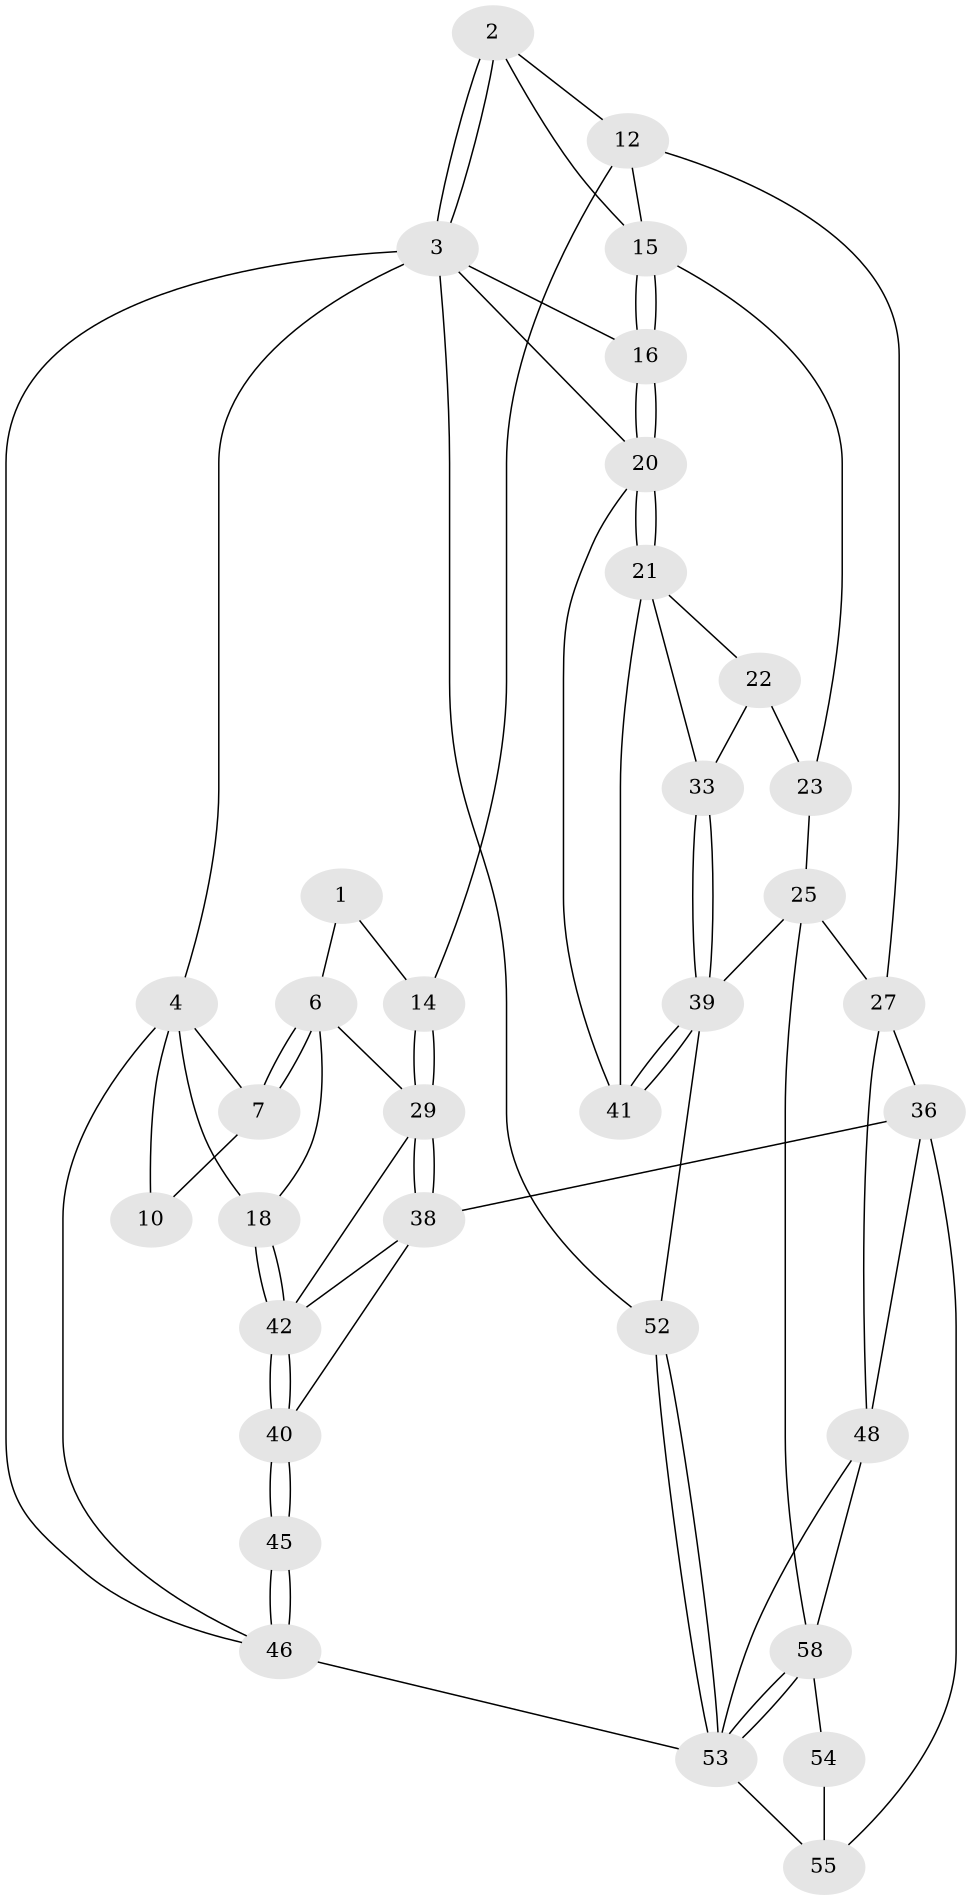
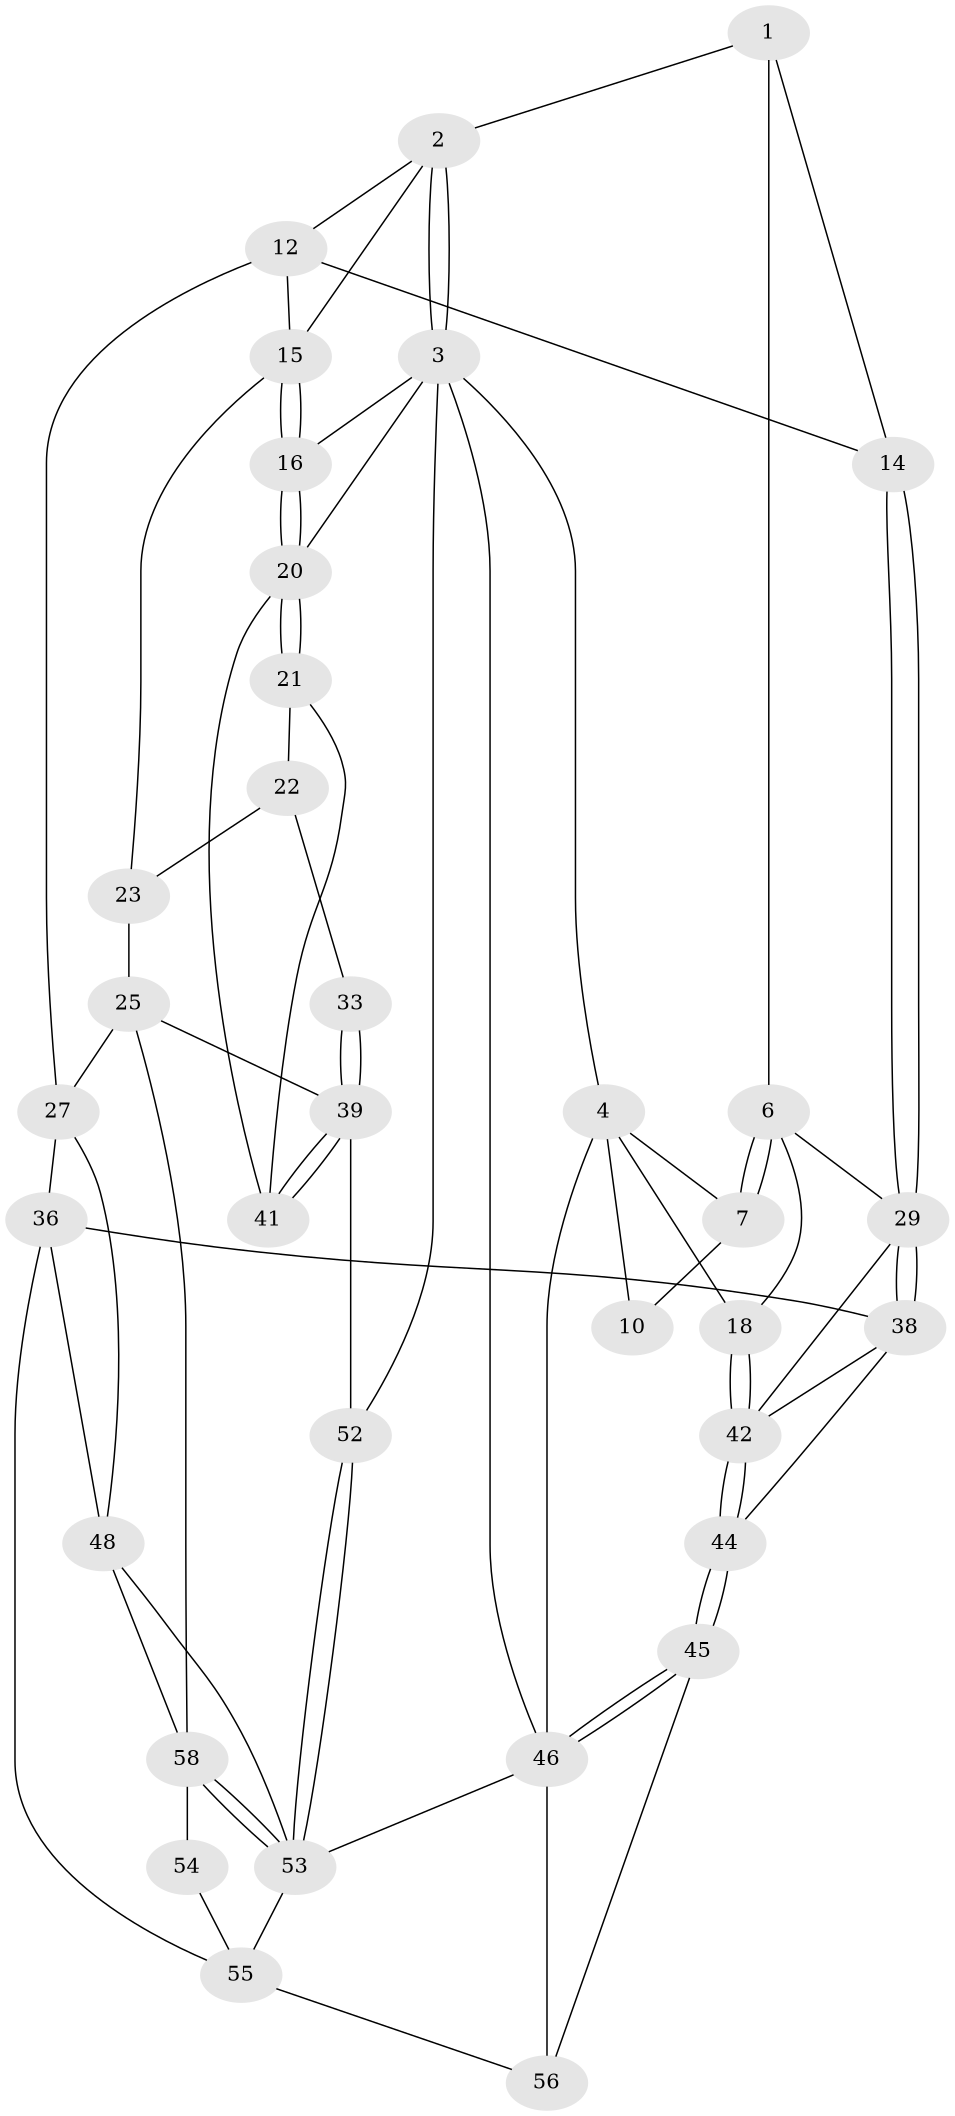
none -> (604, 87)
(674, 680) -> none
(280, 1436) -> (725, 1544)
none -> (547, 2083)
